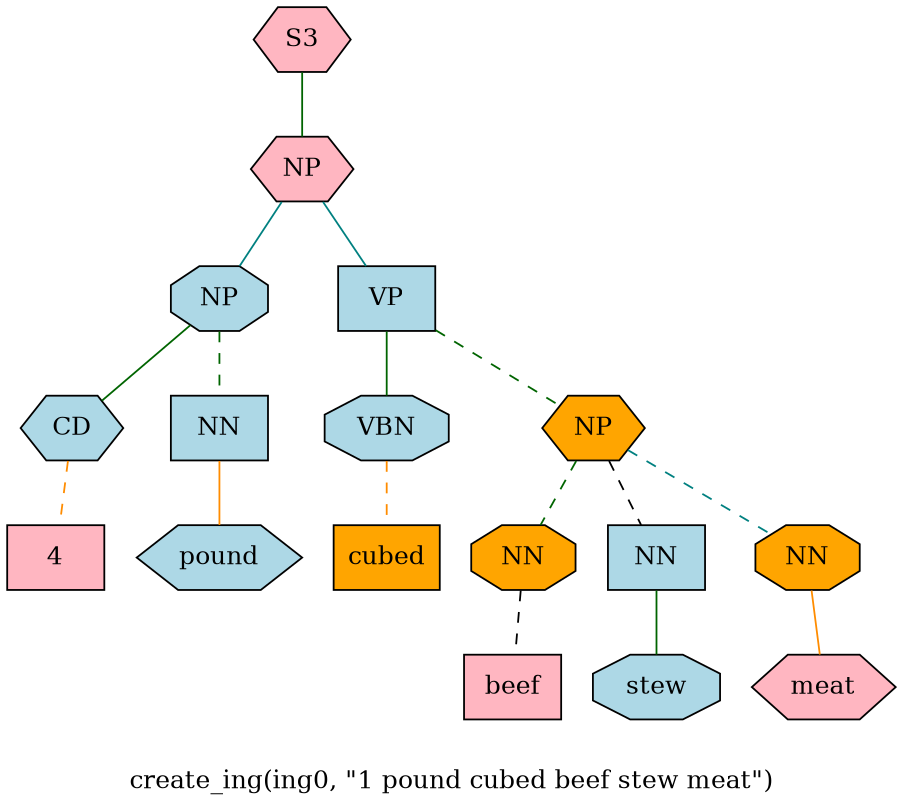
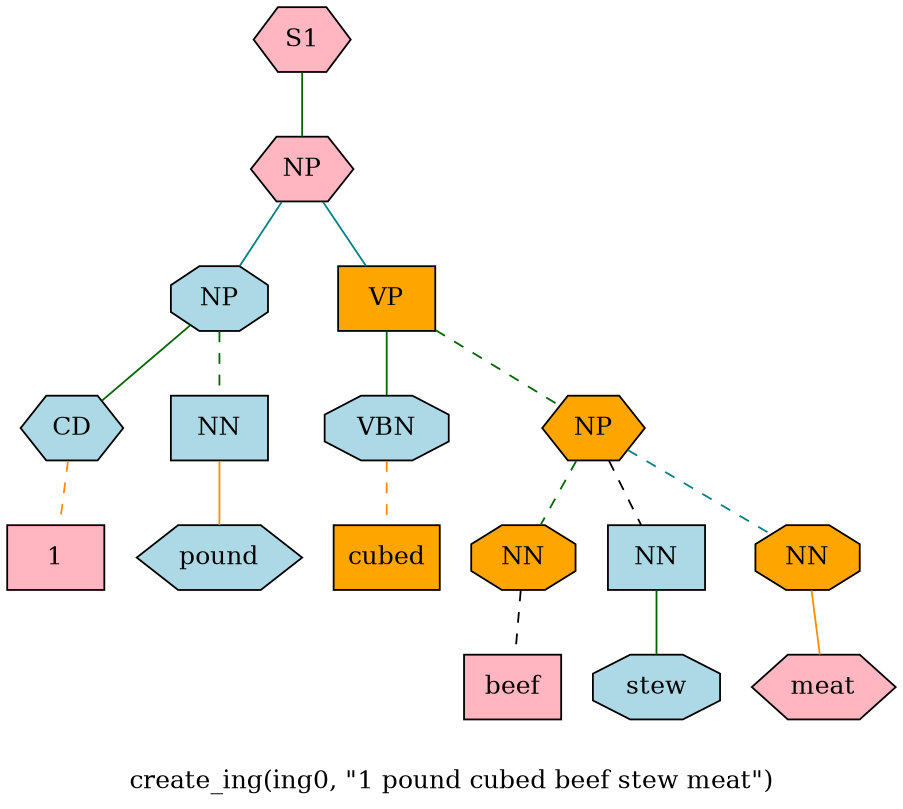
(302, 40) -> (302, 40)
(387, 299) -> (387, 299)
(56, 558) -> (56, 558)
